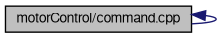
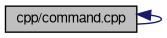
(98, 19) -> (71, 19)
